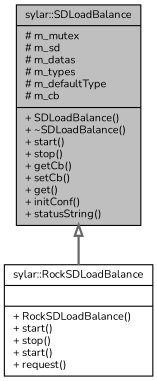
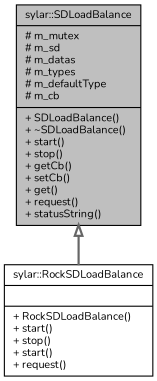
(53, 202) -> (52, 202)
